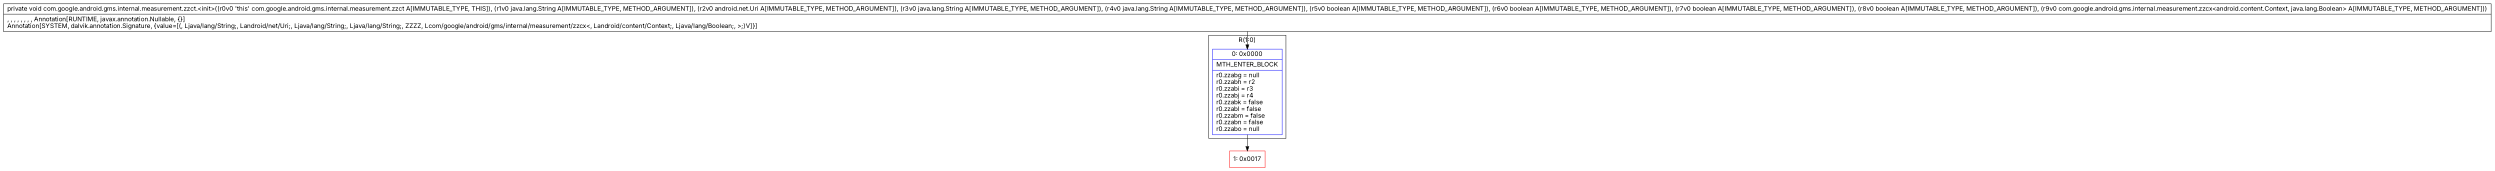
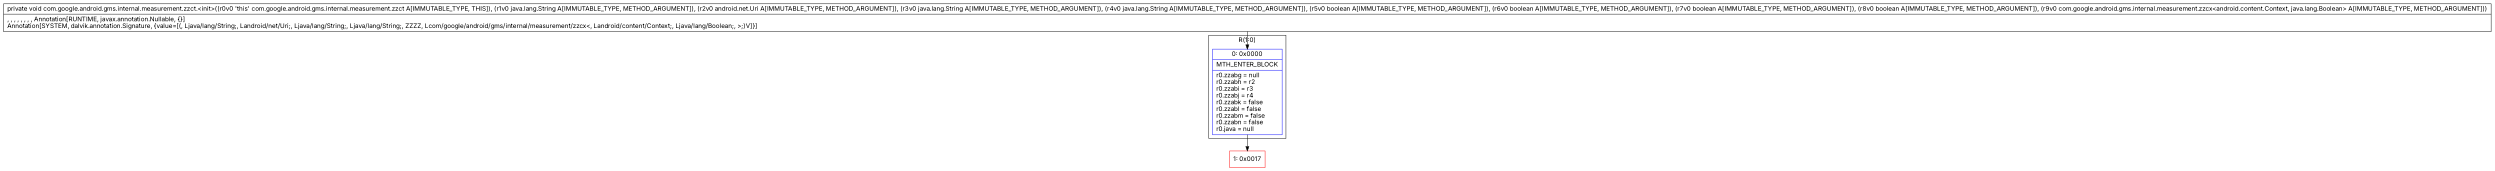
(1238, 129) -> (1235, 129)
